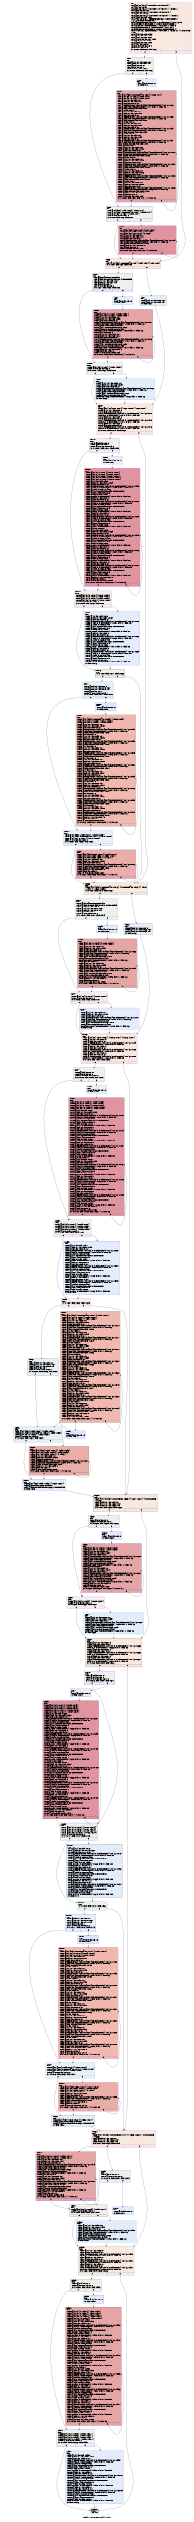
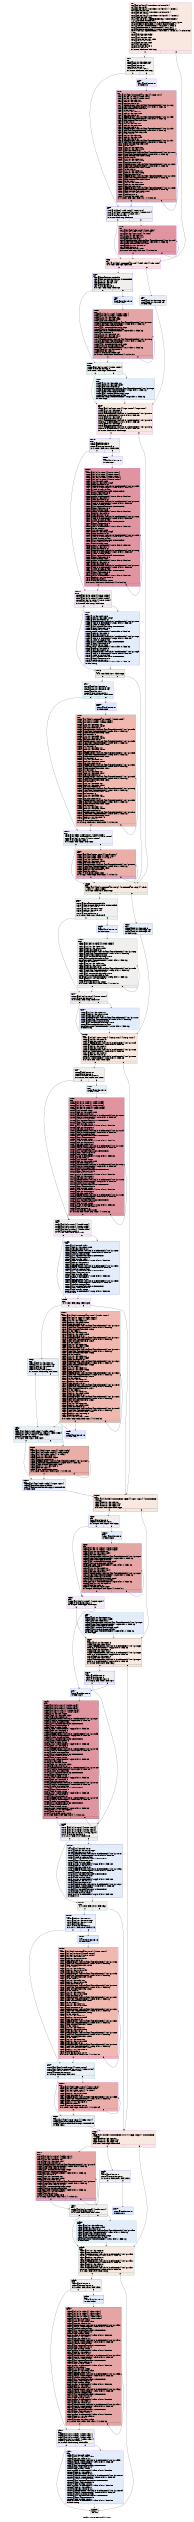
(107, 963) -> (107, 963)
(108, 1609) -> (73, 1642)
